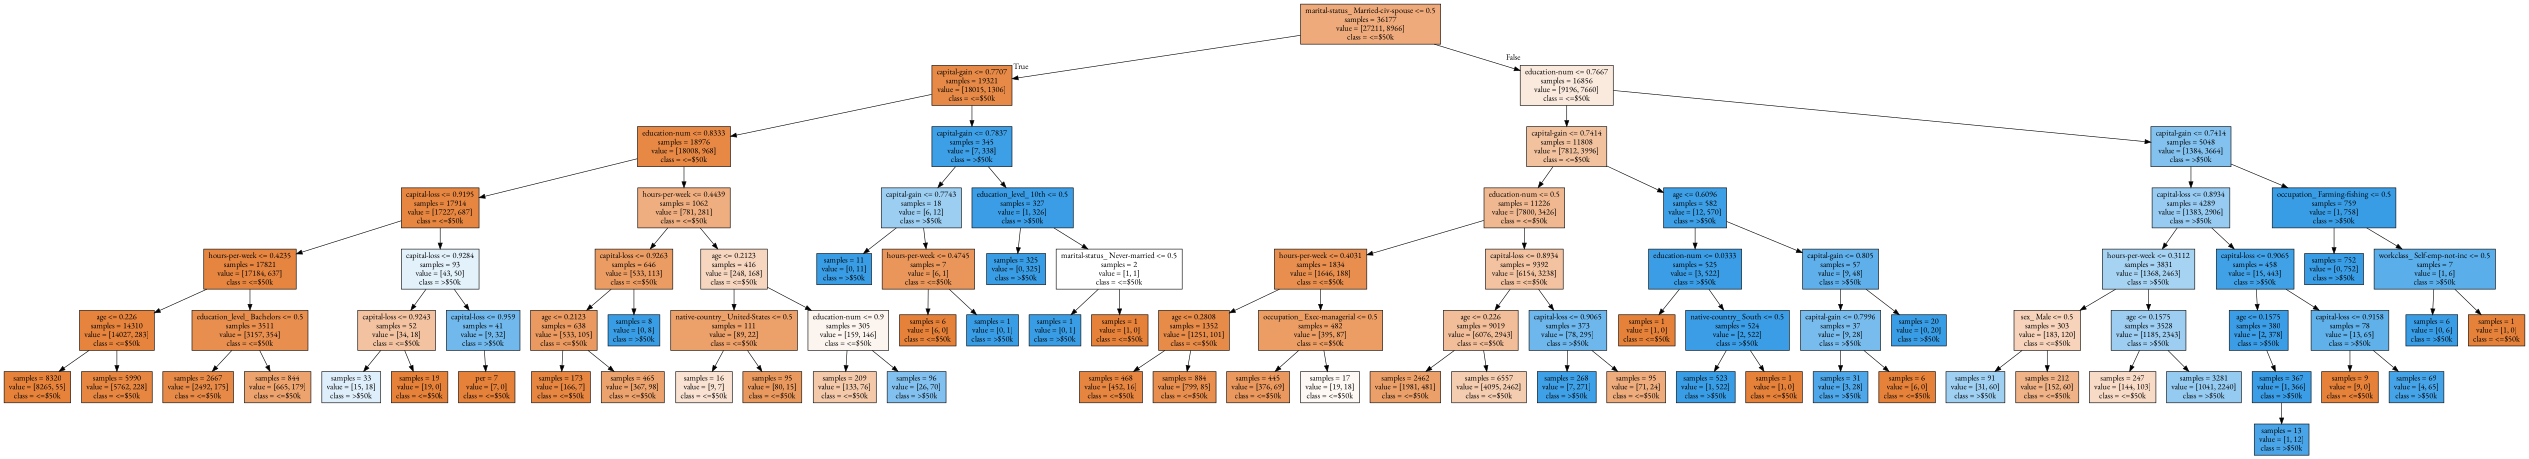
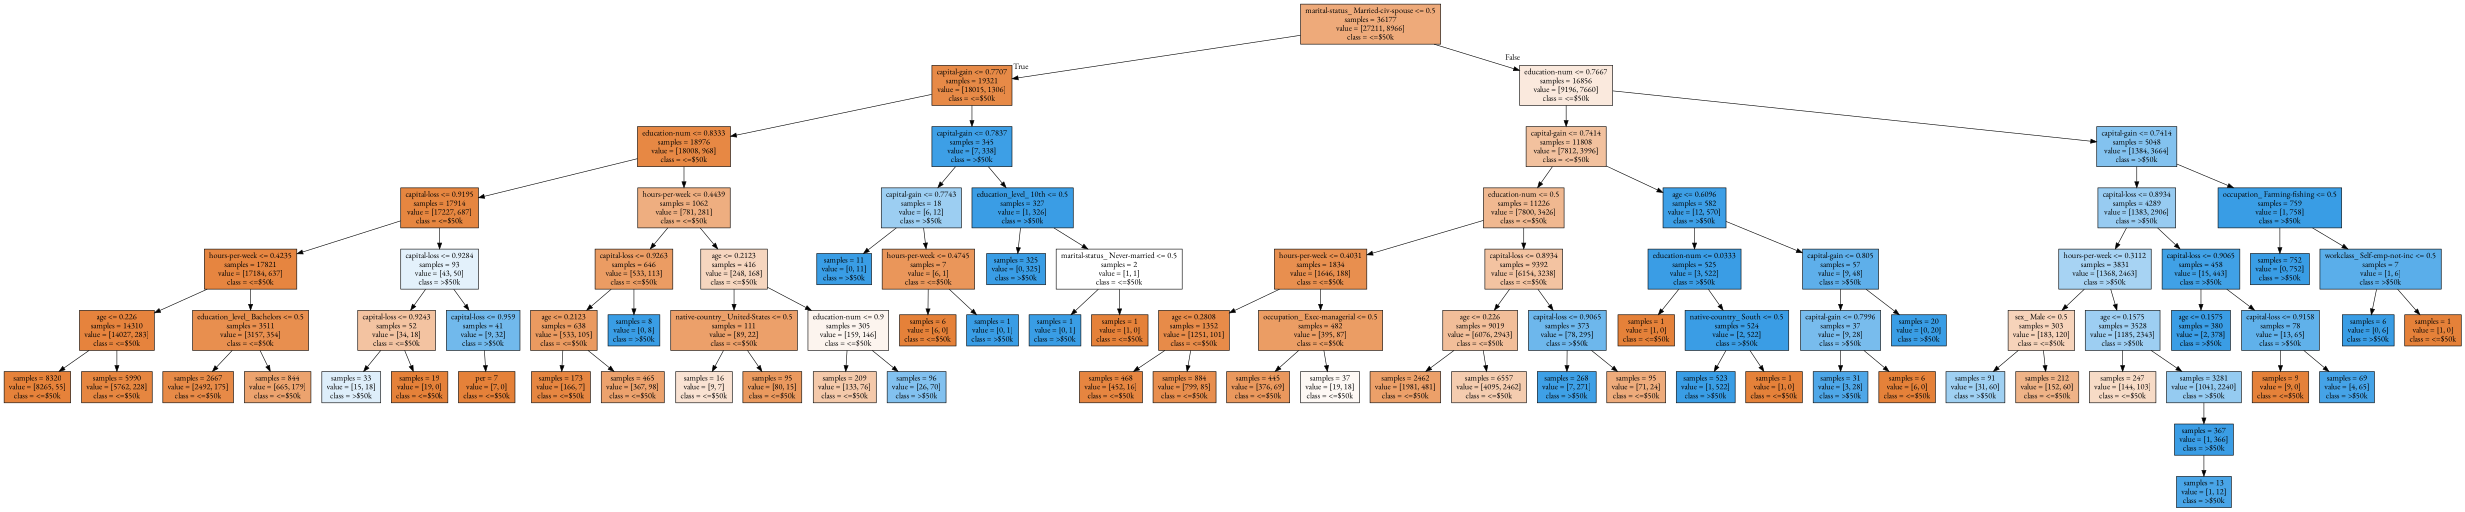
(2270, 358) -> (2204, 410)
(1330, 387) -> (1330, 387)
